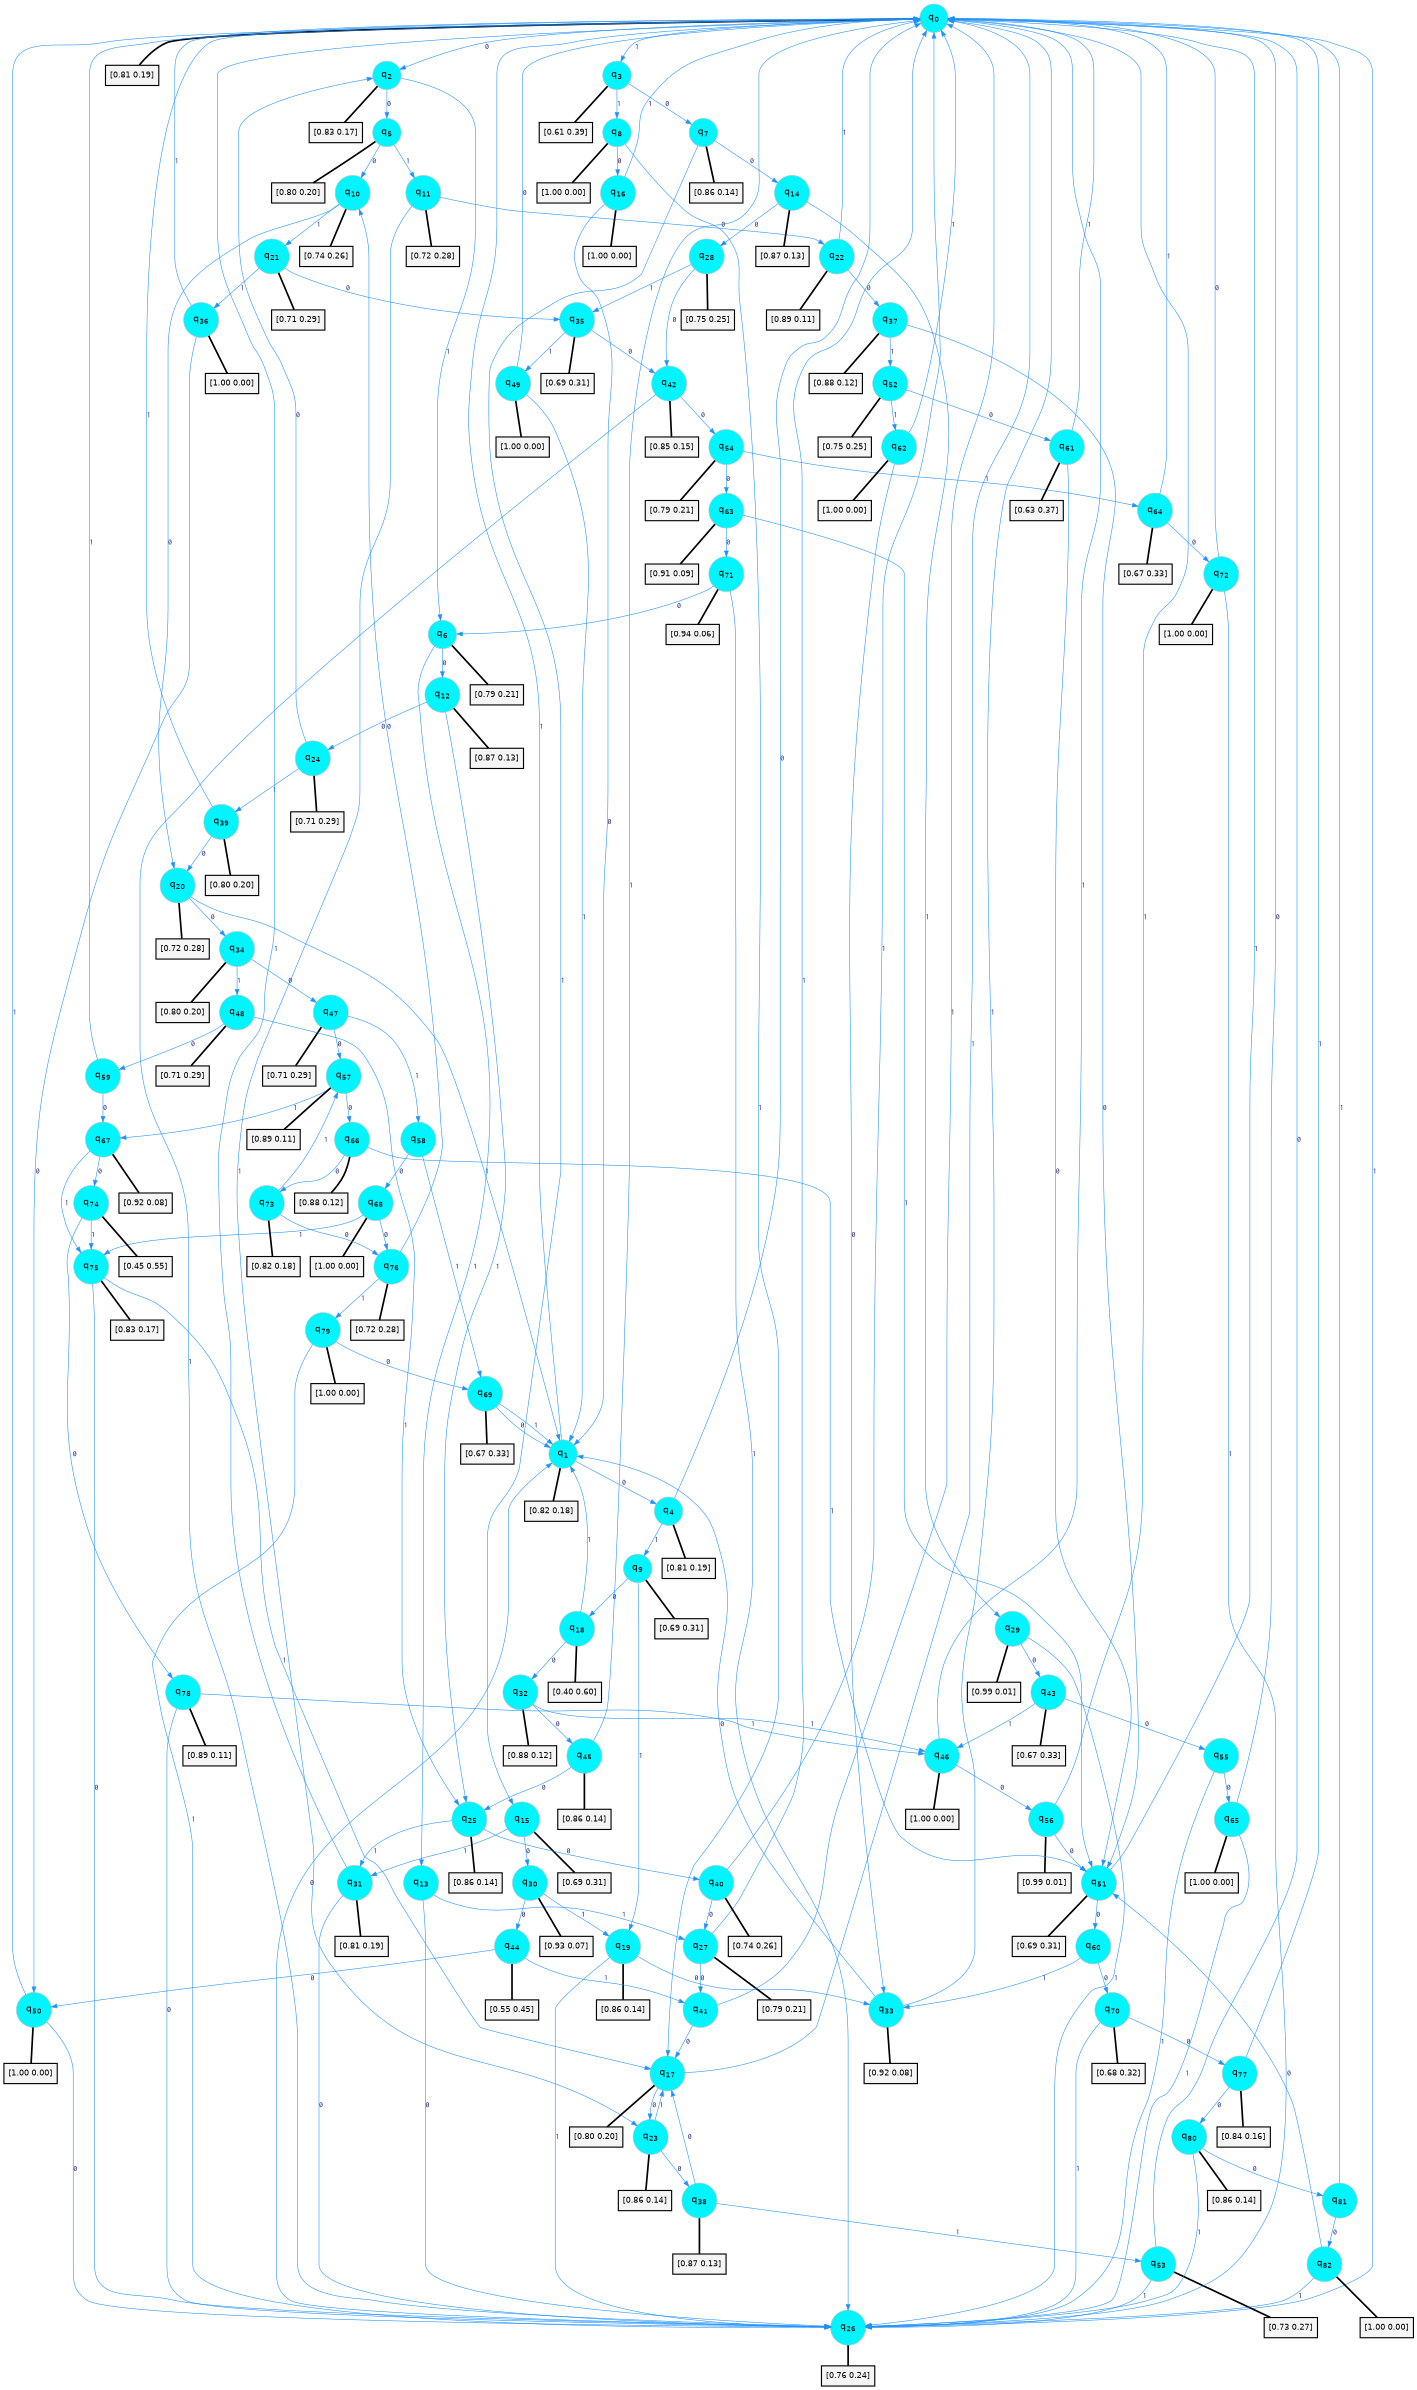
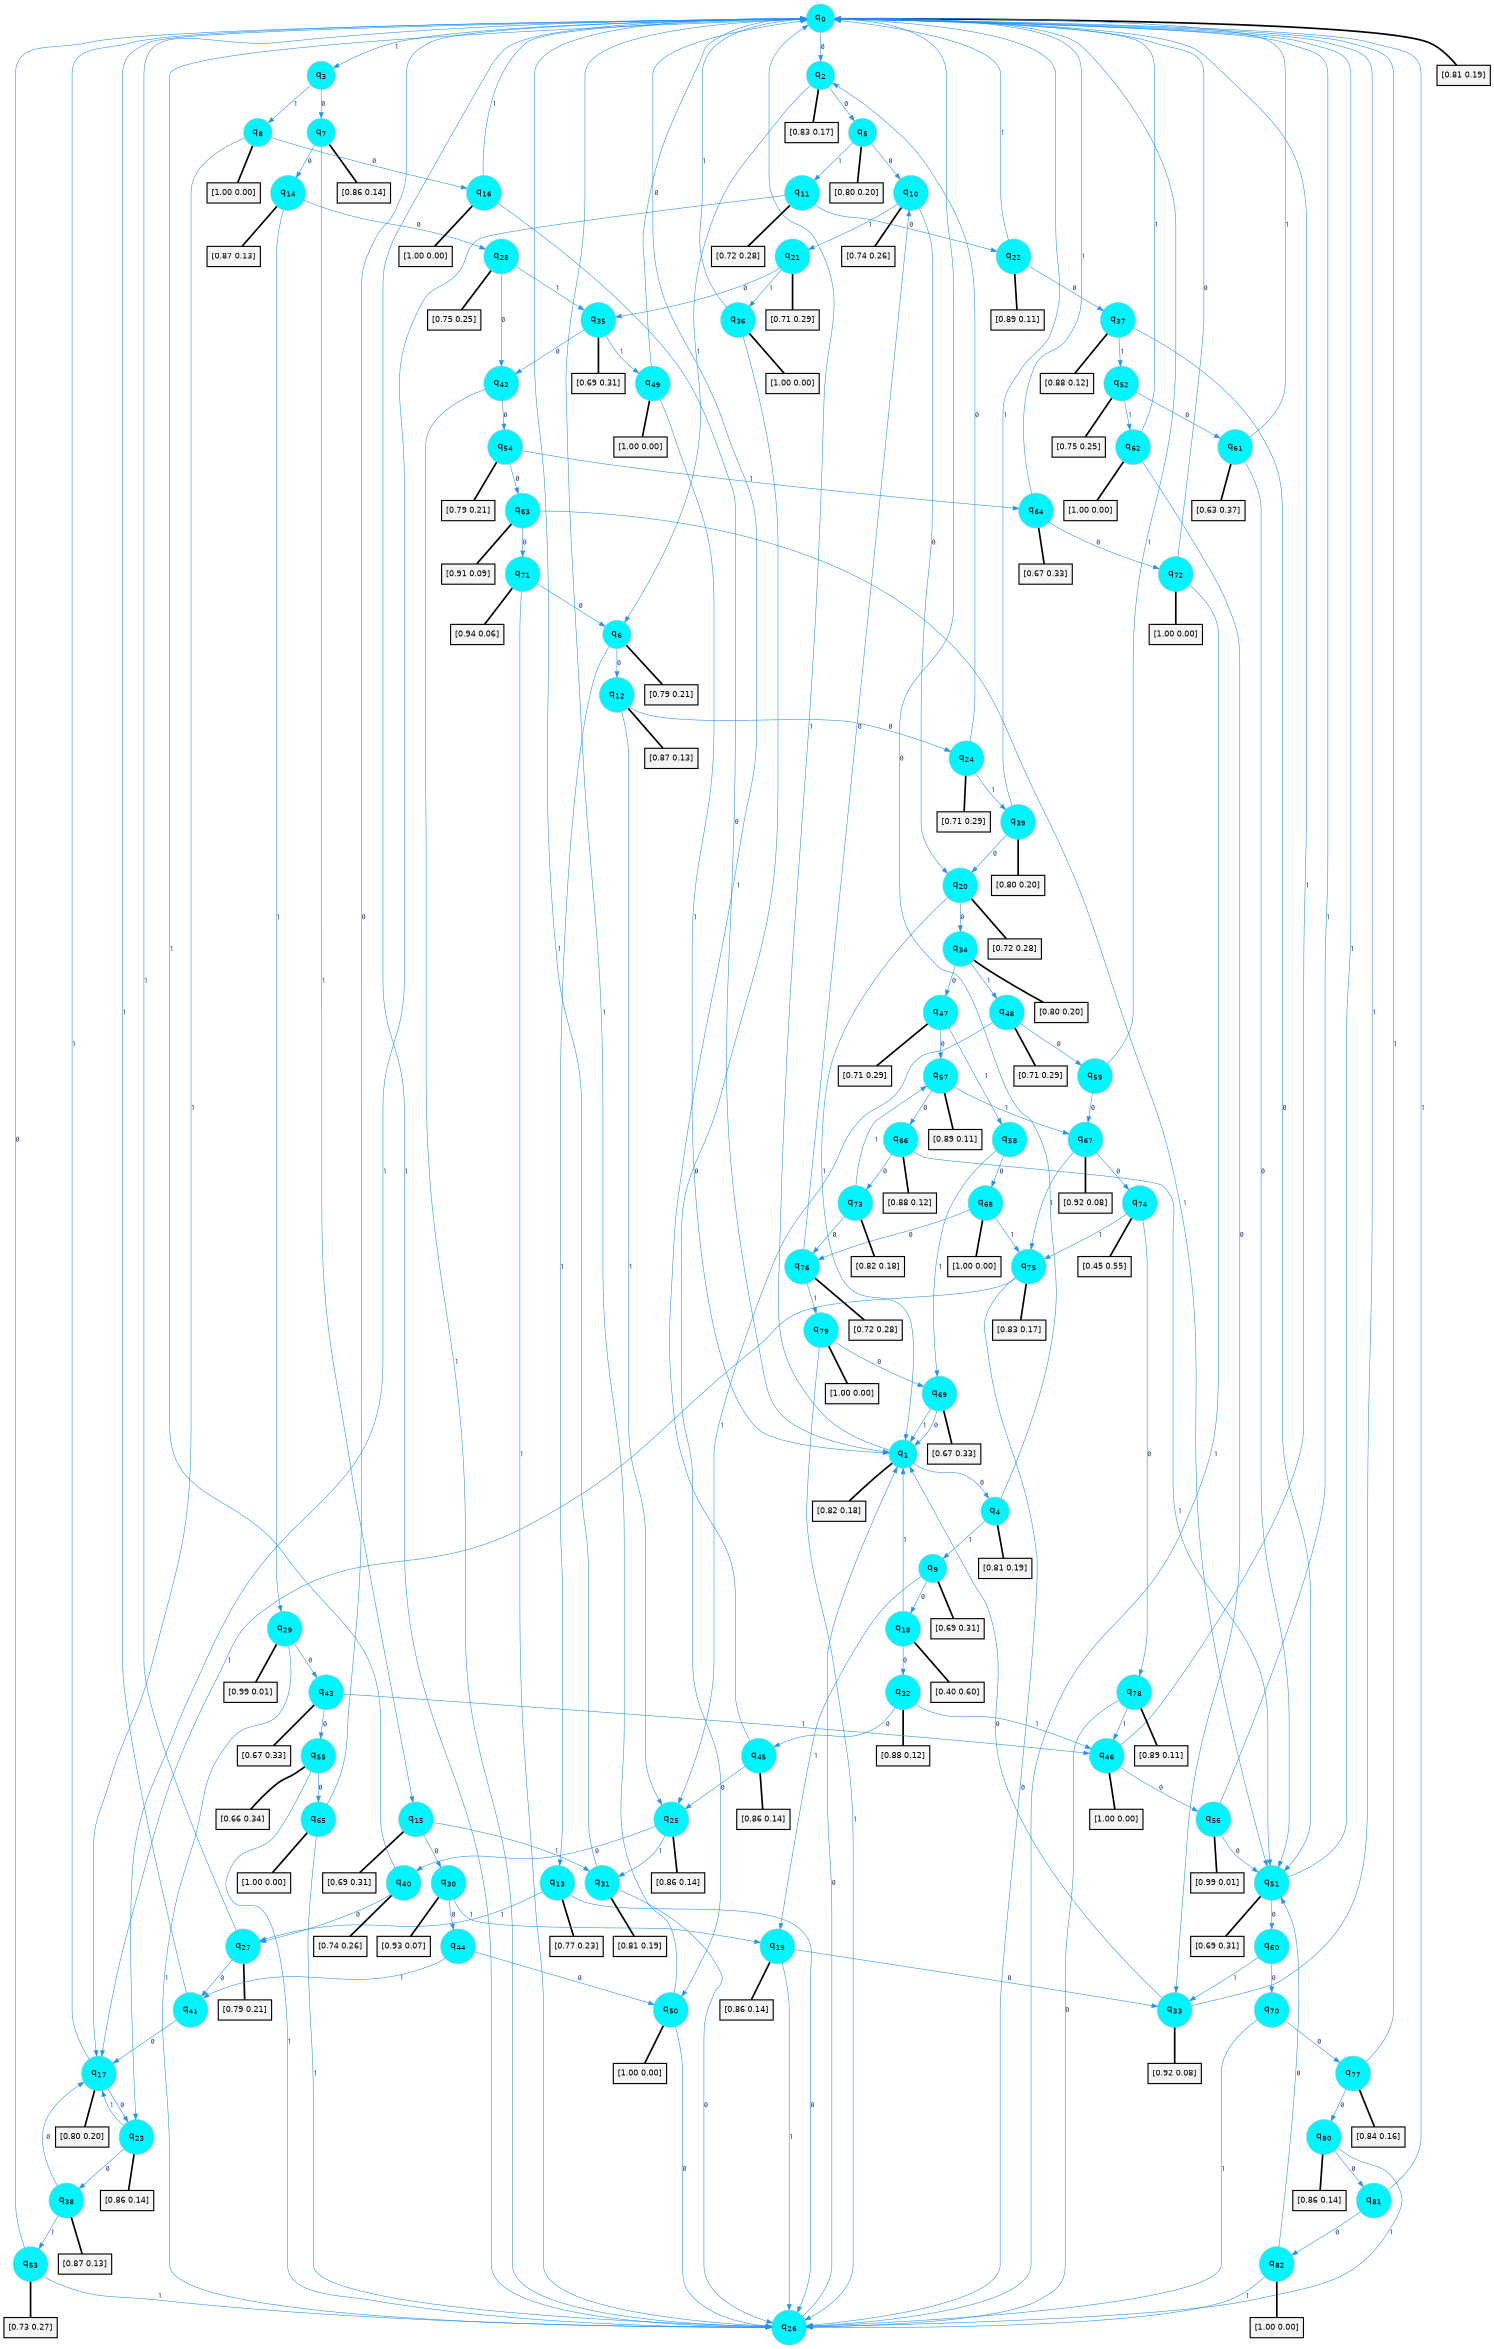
(566, 133) -> none
(672, 447) -> none
none -> (243, 1819)
none -> (577, 1946)
(512, 2010) -> none
(1119, 2074) -> none
(848, 2376) -> none
